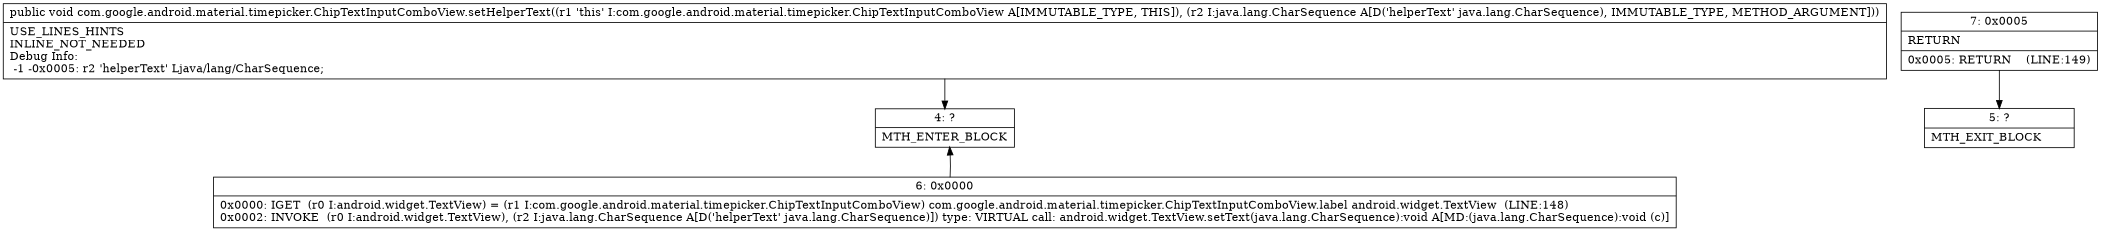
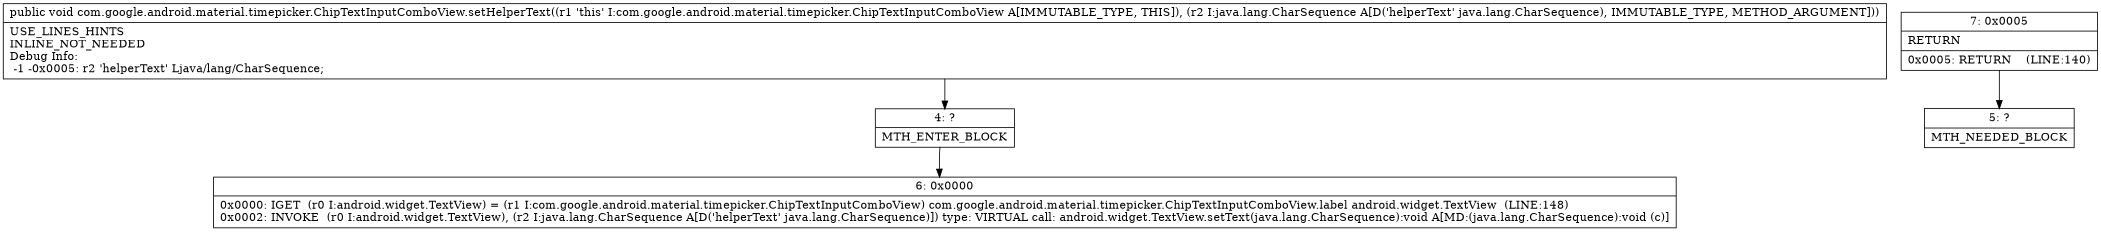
(1999, 60) -> (1999, 60)
(1987, 137) -> (1999, 137)
(950, 166) -> (939, 158)
